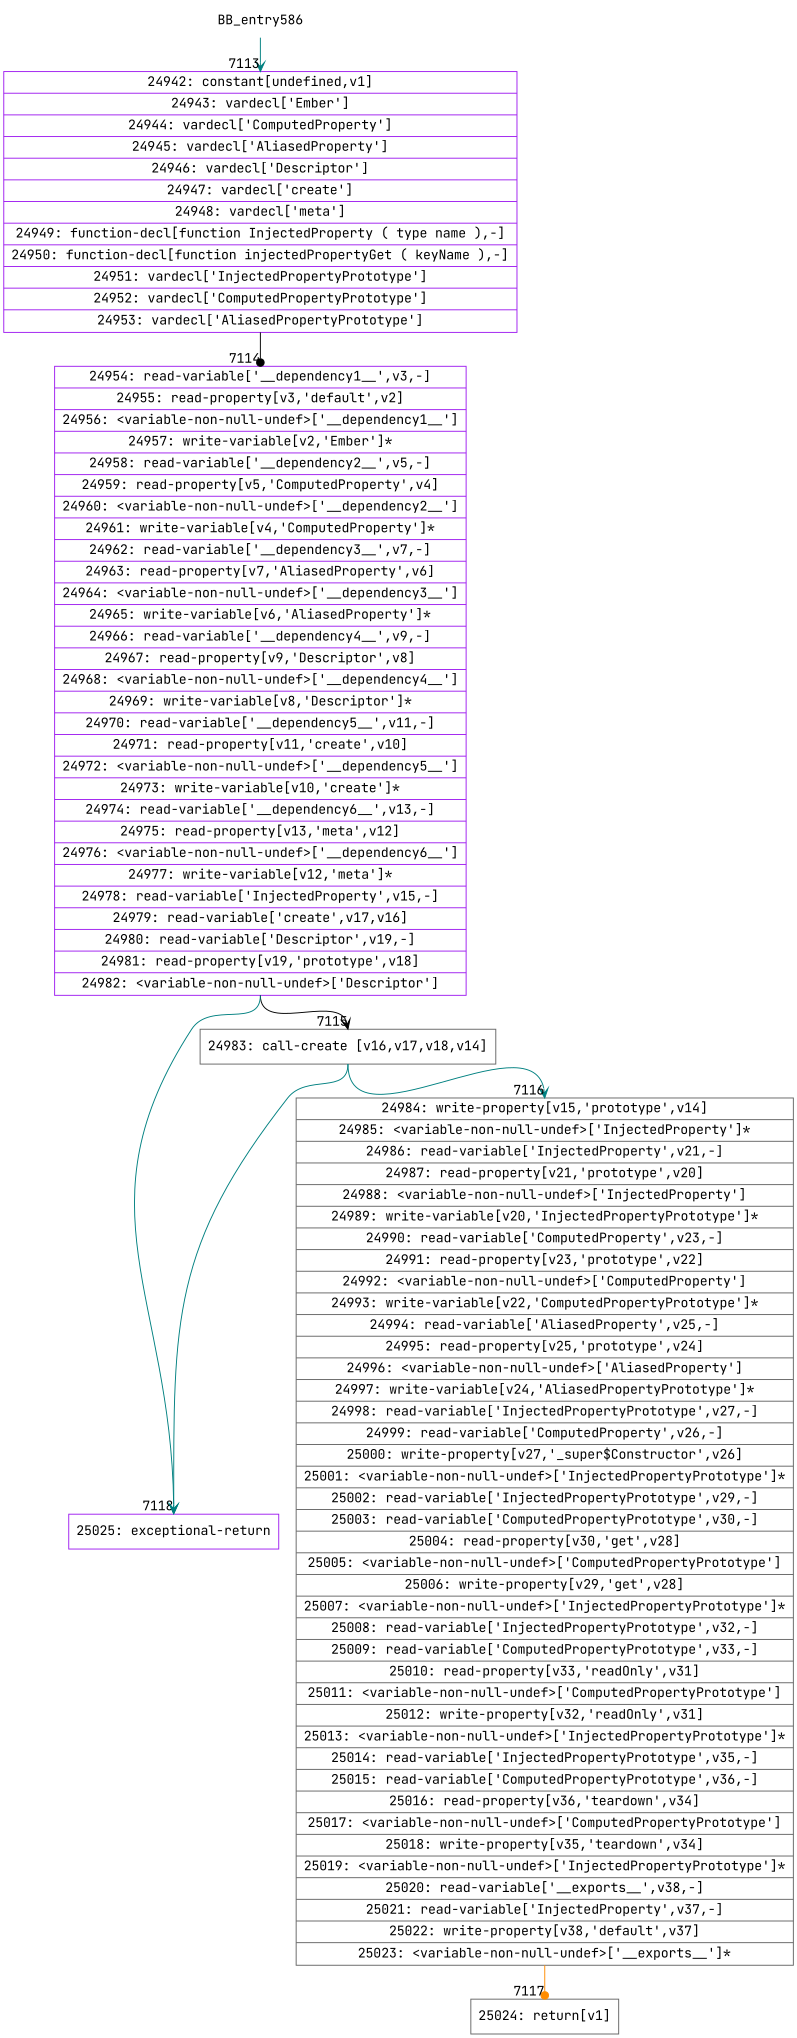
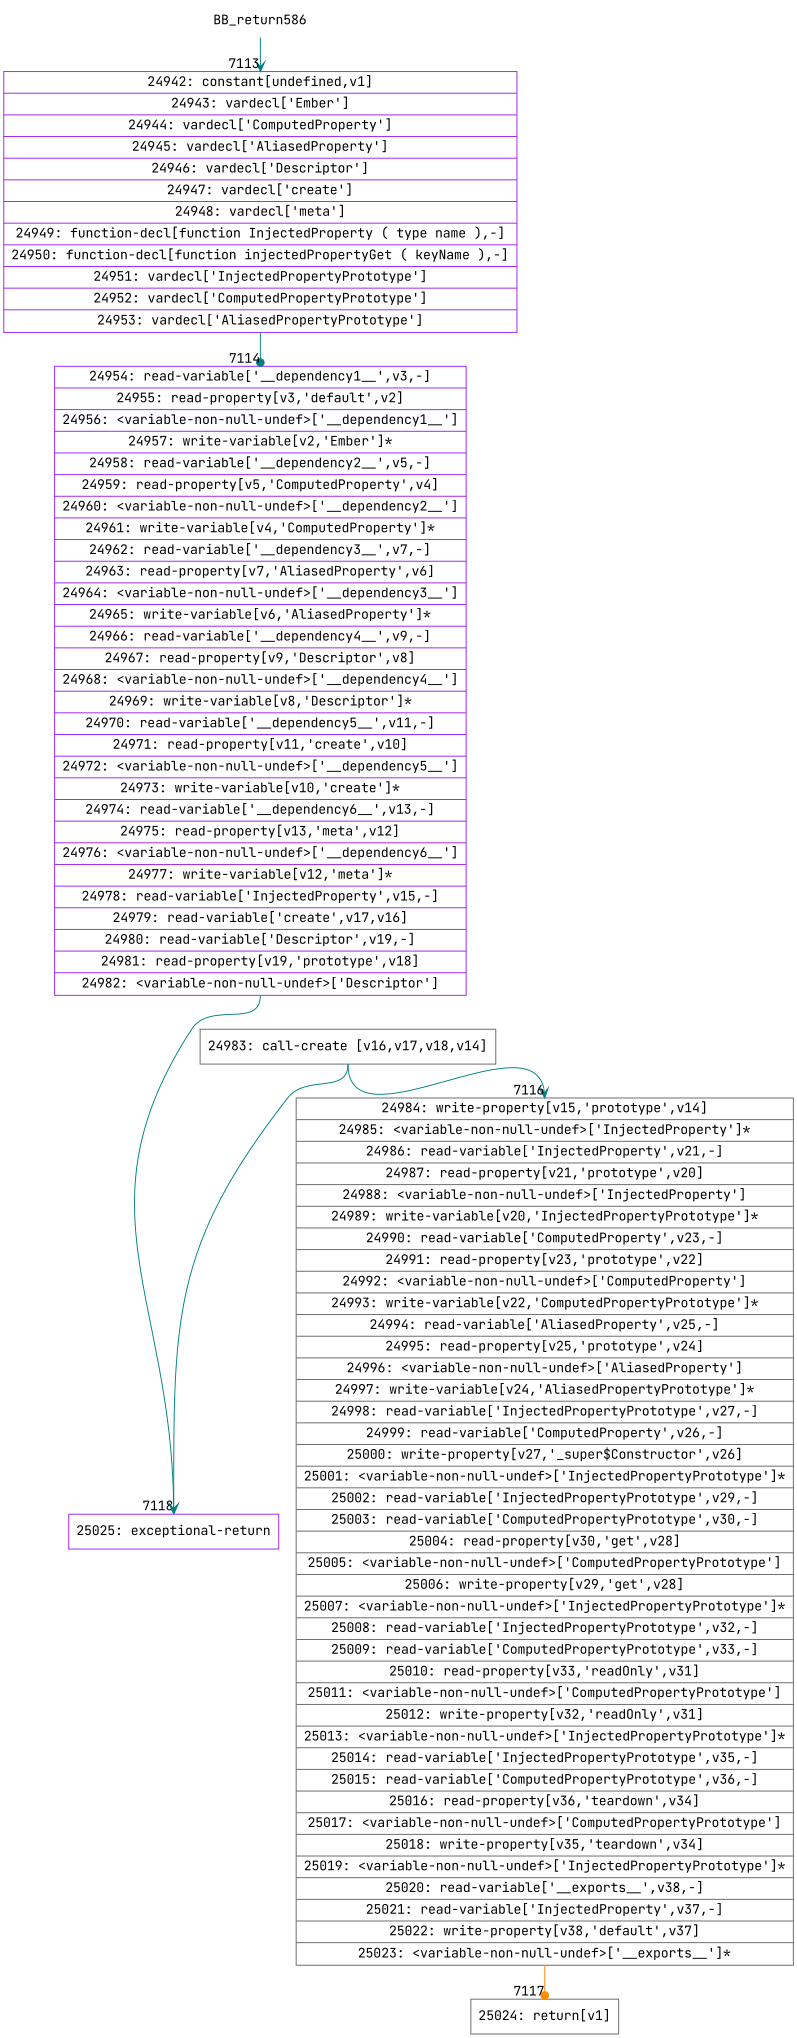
(260, 21) -> (260, 21)
(260, 345) -> (260, 345)
(299, 1013) -> none
